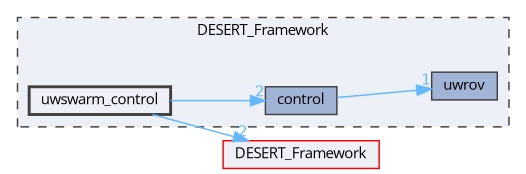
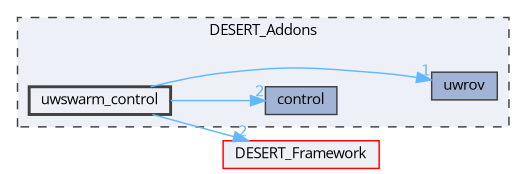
(263, 31) -> (263, 31)
(377, 94) -> (283, 68)
